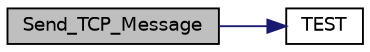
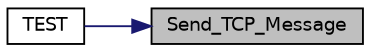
(243, 26) -> (108, 26)
